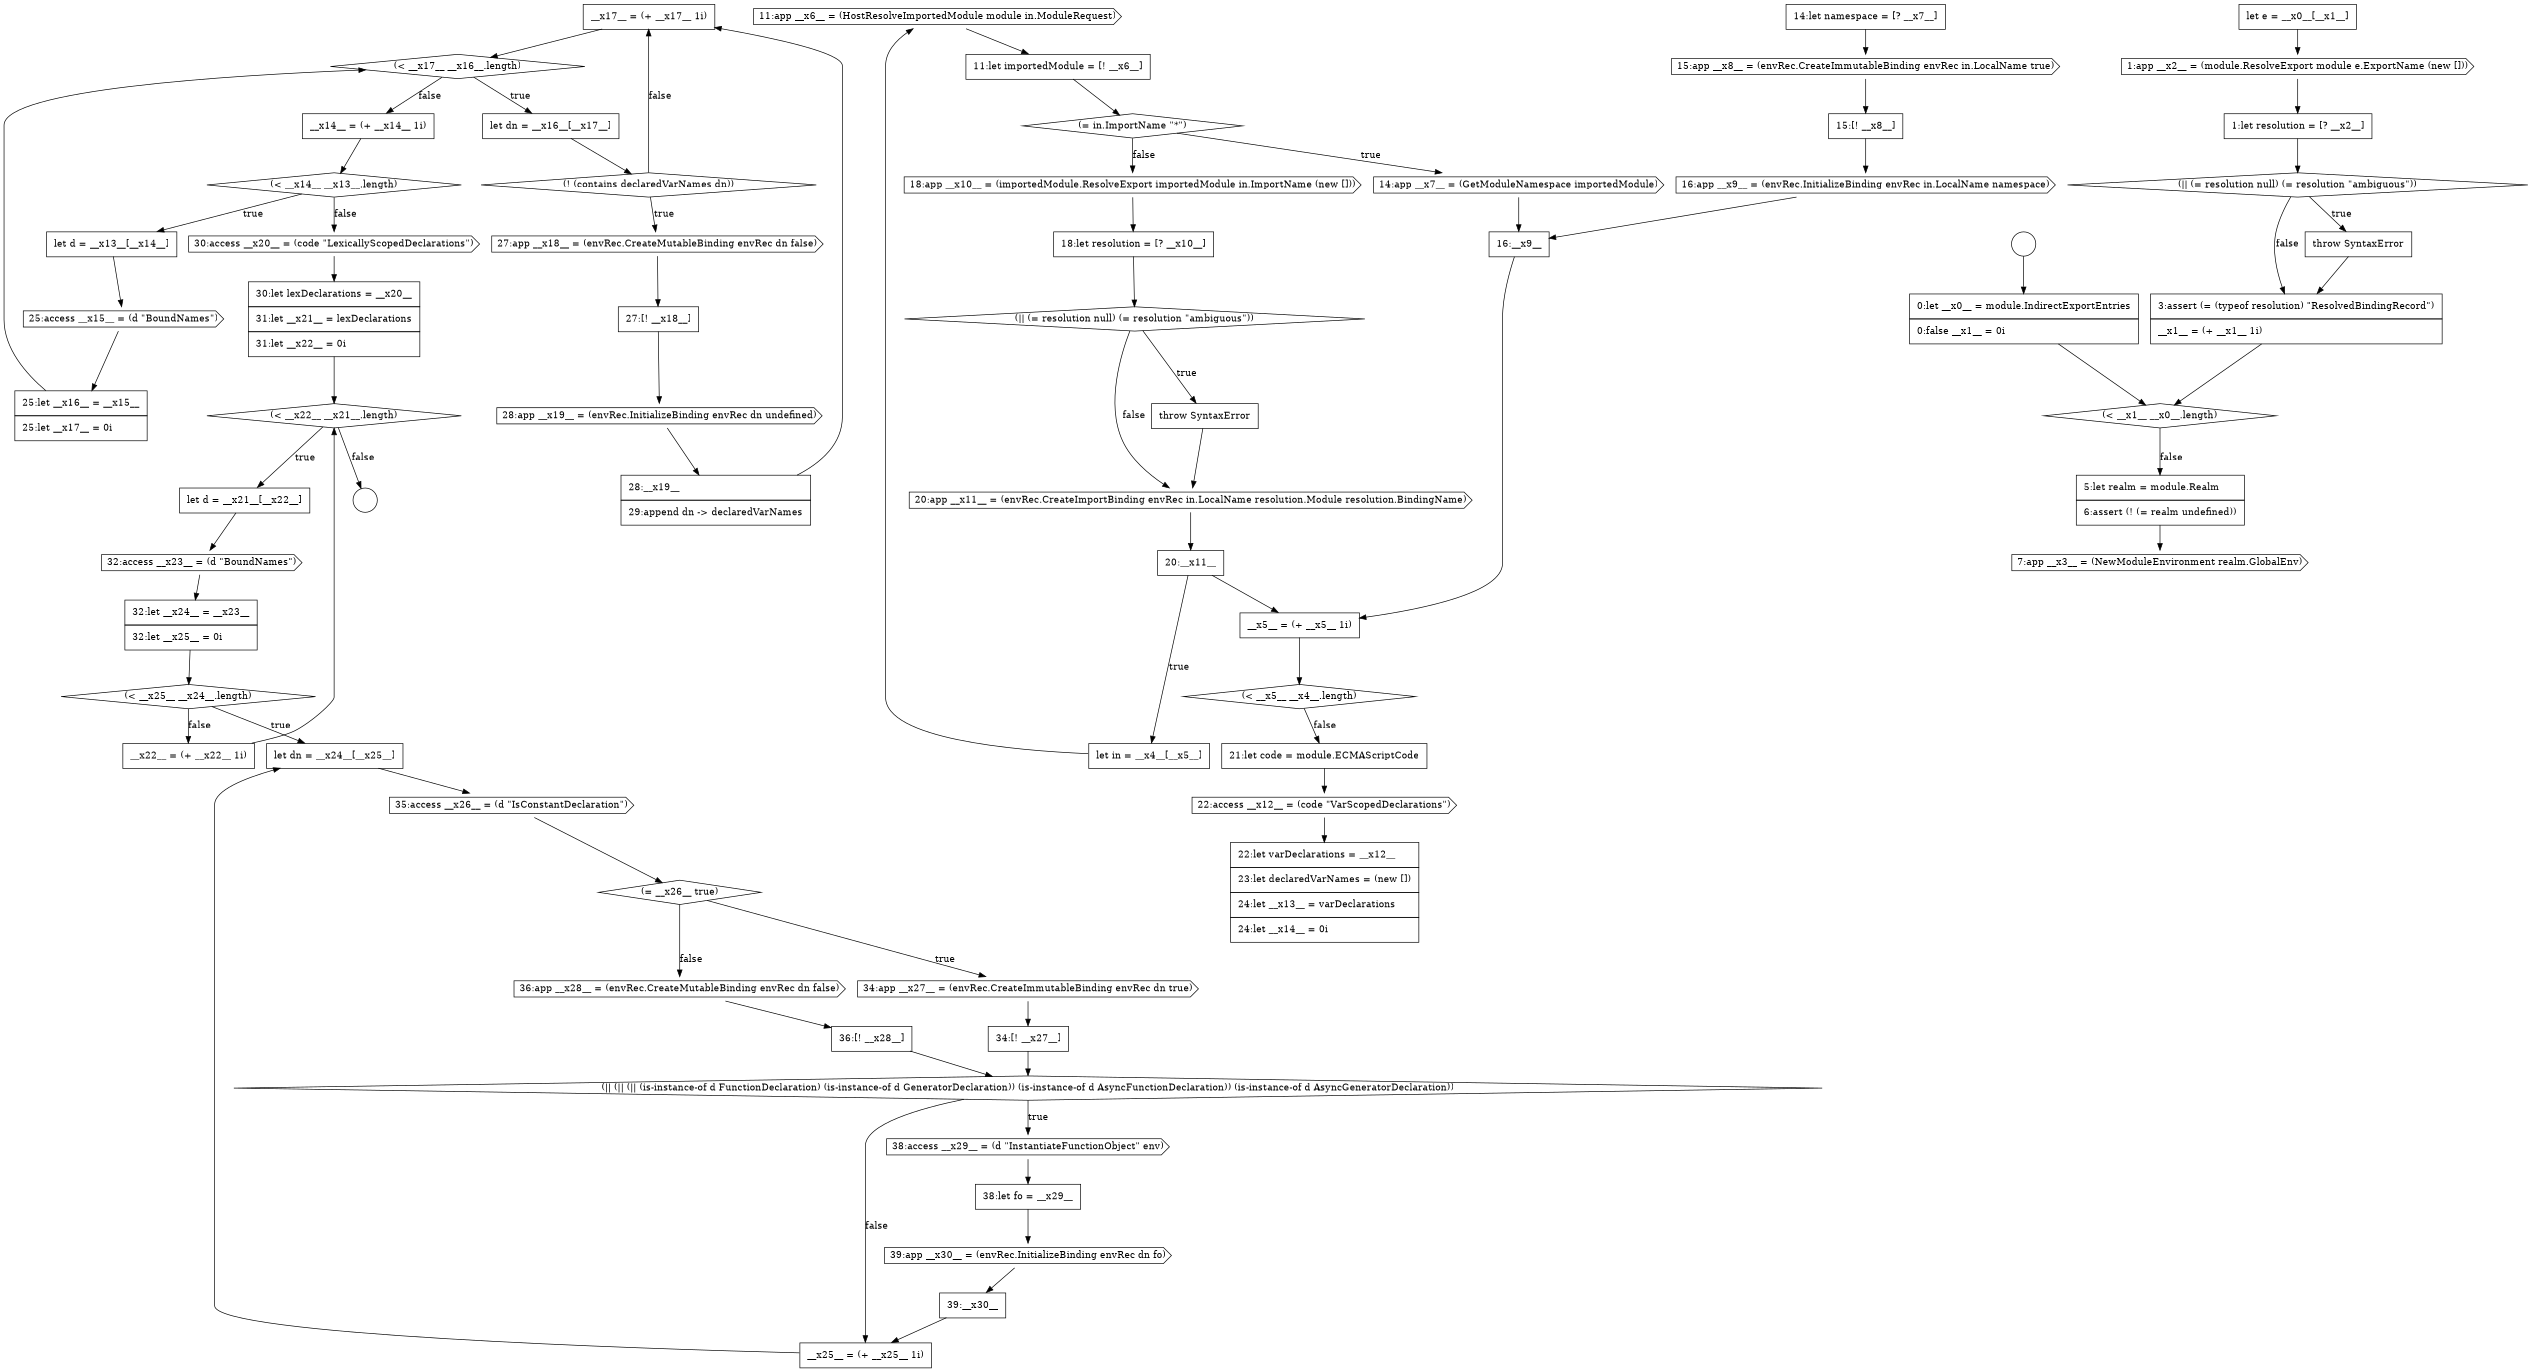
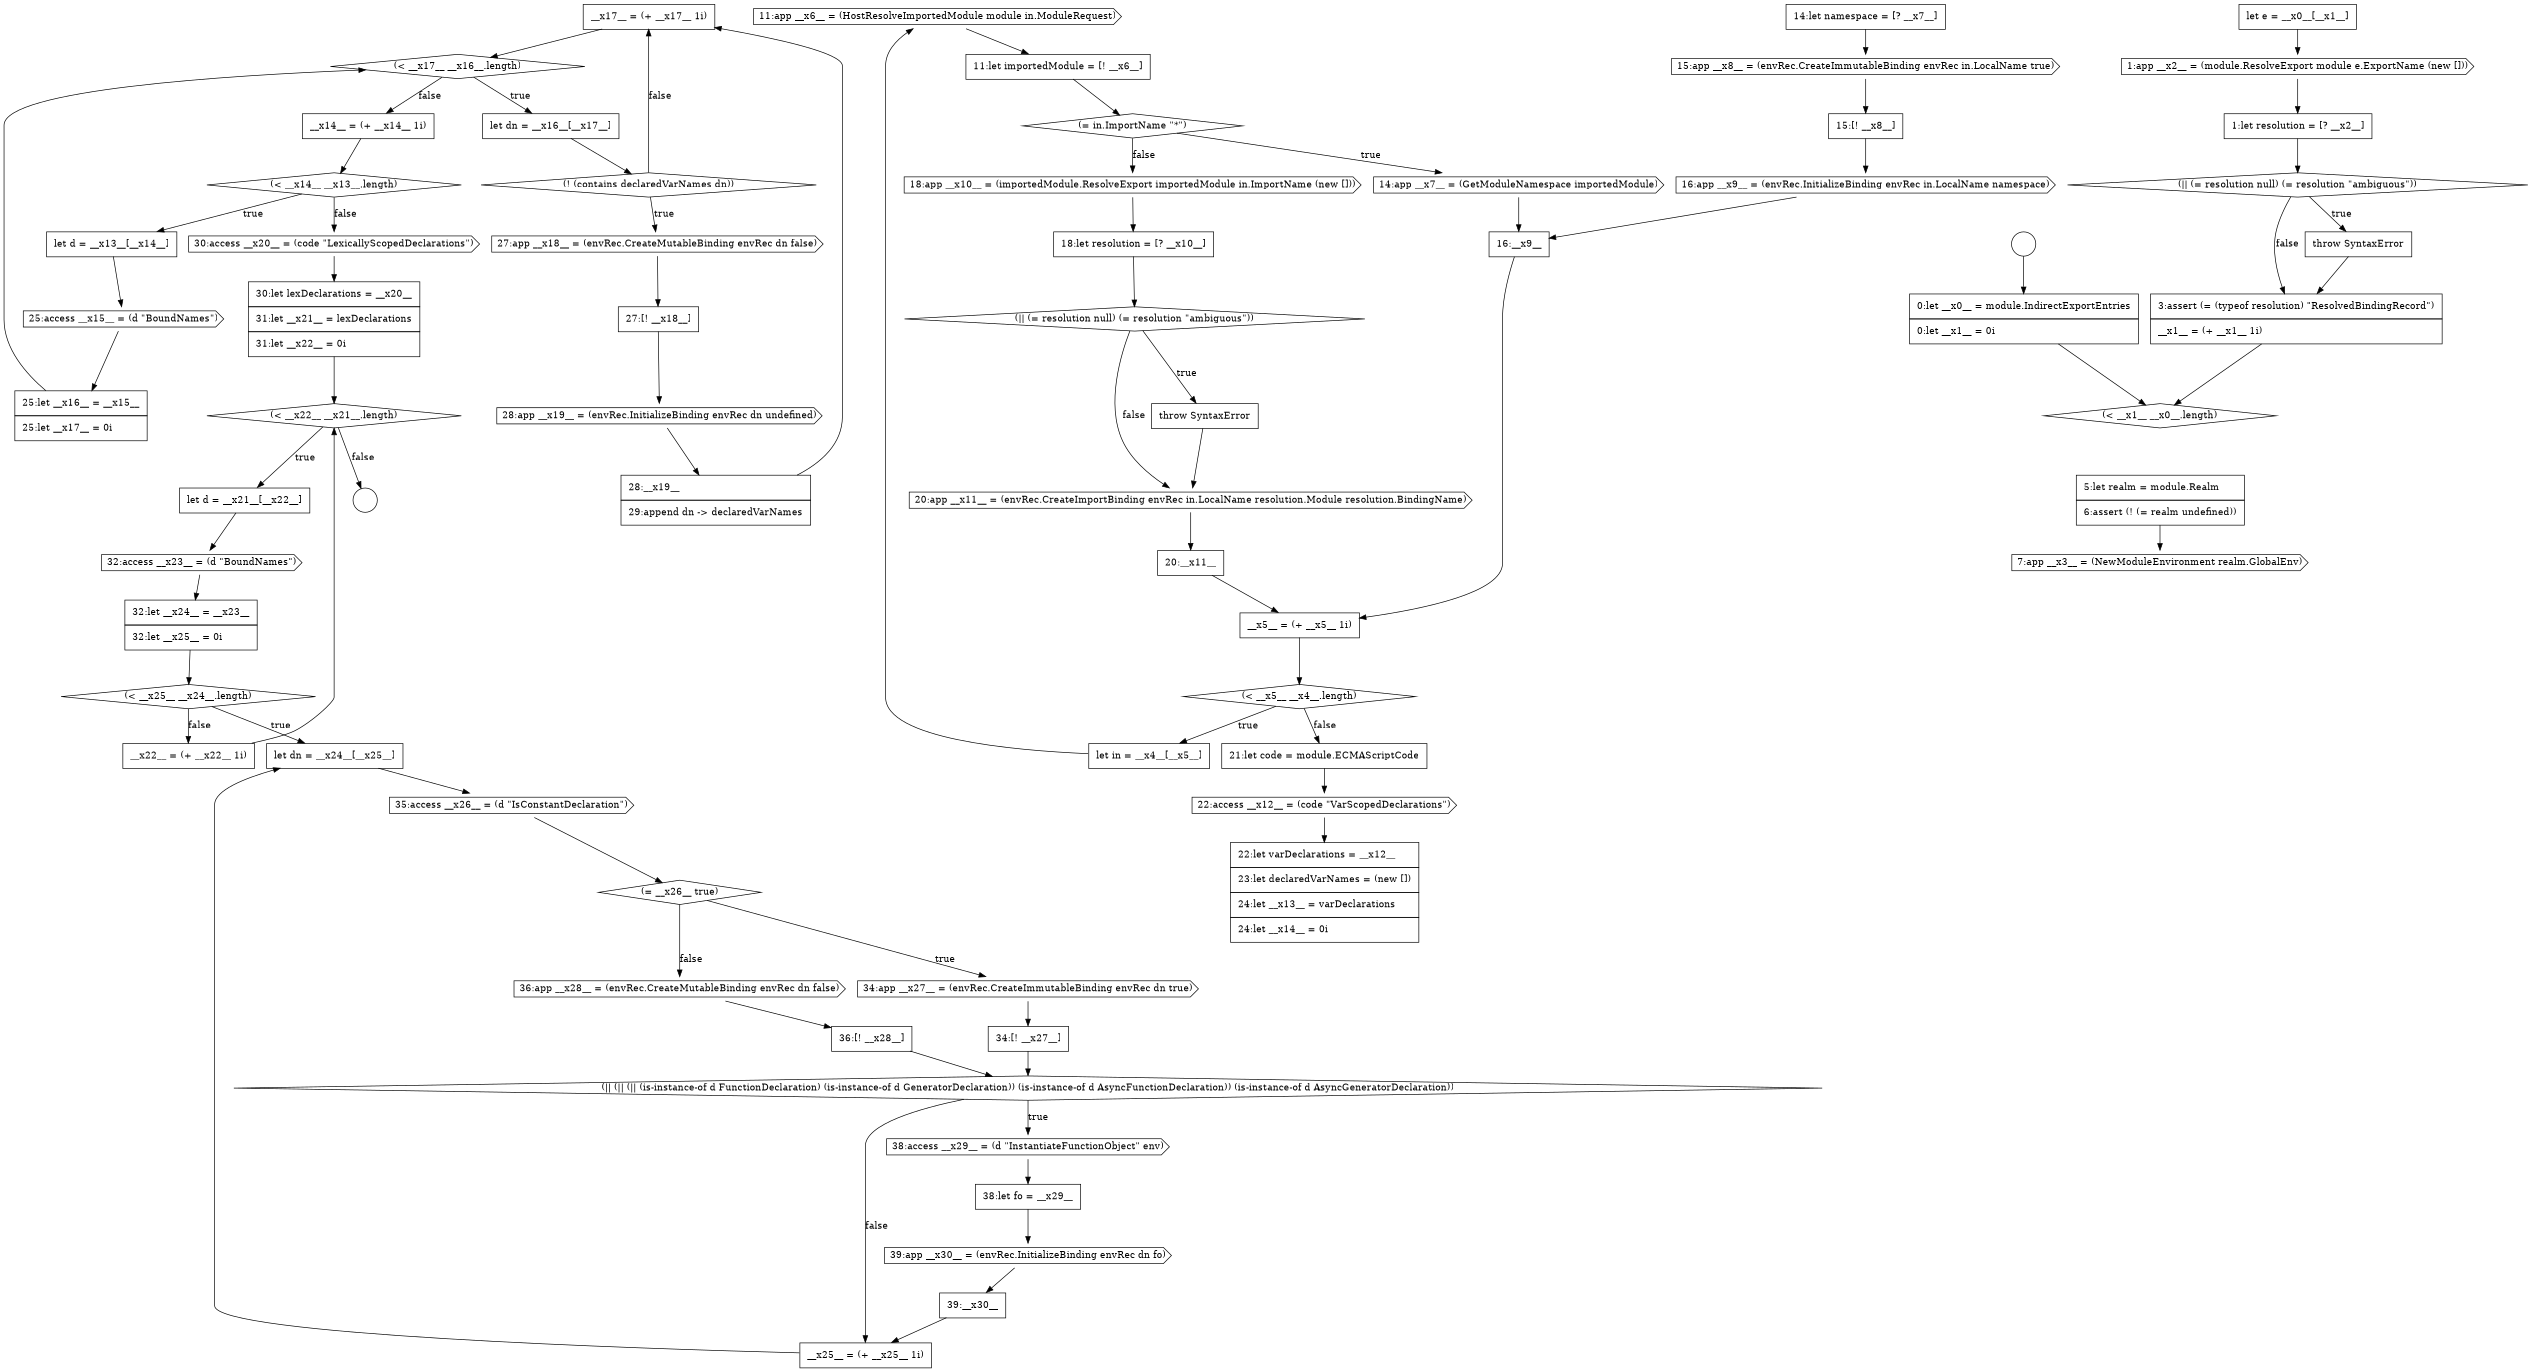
(1961, 331) -> (1956, 331)
(2160, 448) -> none
(1170, 656) -> (1231, 723)
